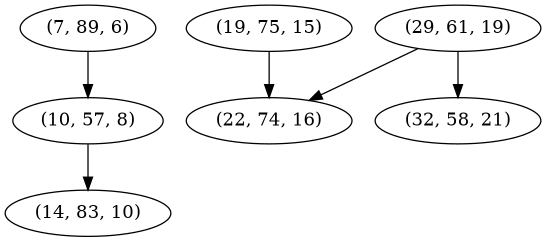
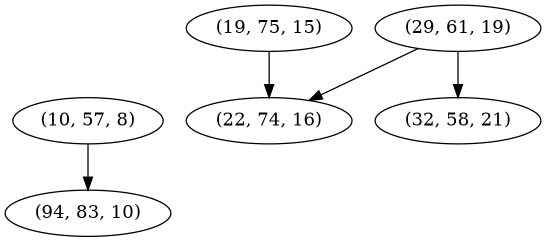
(88, 28) -> none
(88, 213) -> (88, 213)
